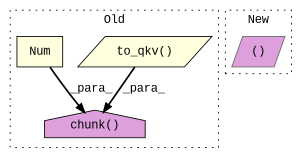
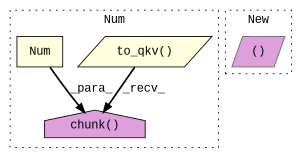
(114, 20) -> (114, 20)
(144, 89) -> (144, 89)
